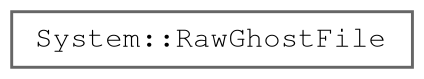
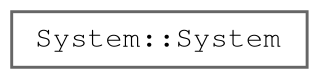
(212, 39) -> (159, 39)
